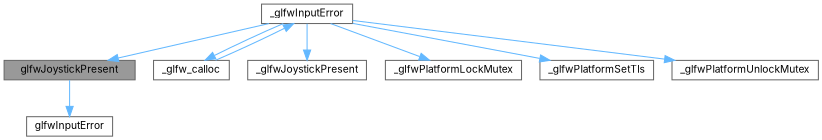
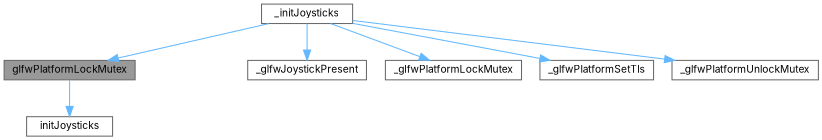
(307, 14) -> (307, 14)
(70, 70) -> (70, 70)
(191, 70) -> none
(70, 126) -> (70, 126)
